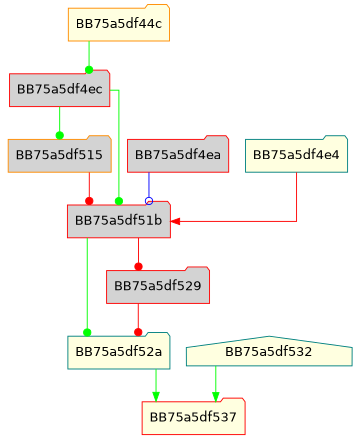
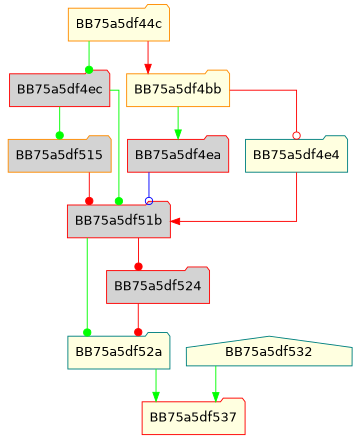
none -> (178, 90)
(158, 287) -> (158, 287)
